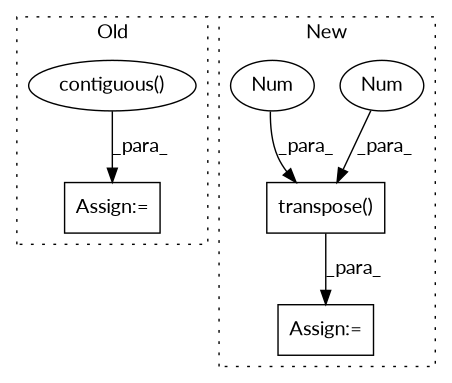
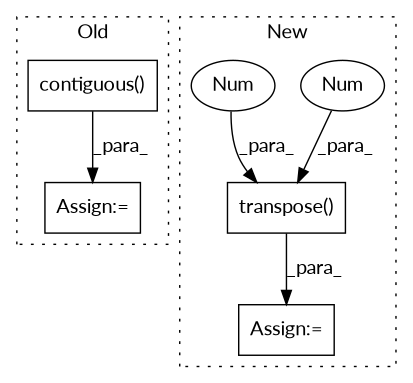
(112, 86) -> (93, 86)
